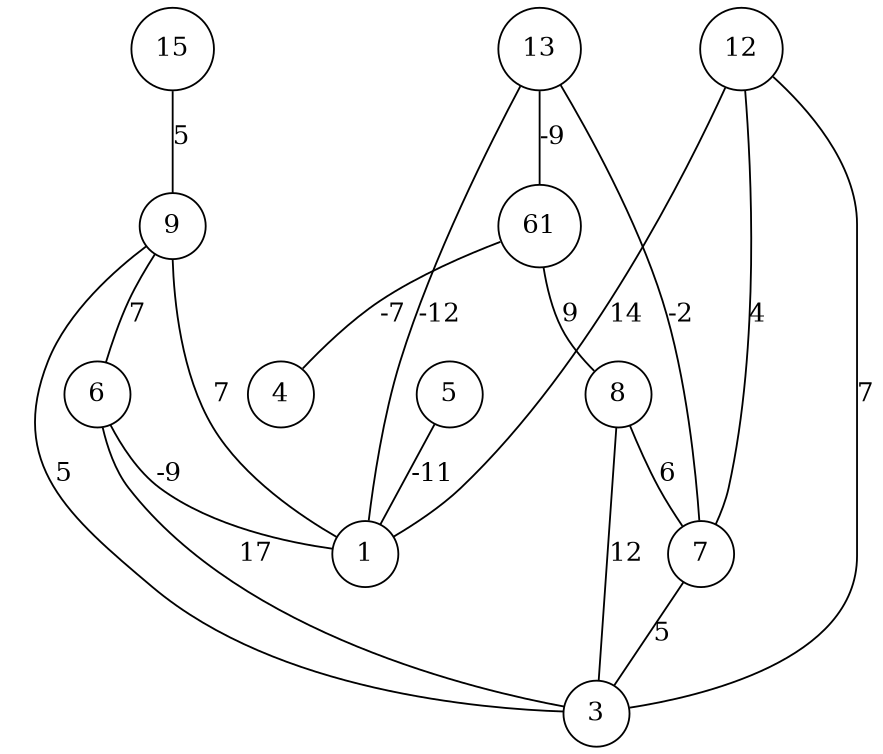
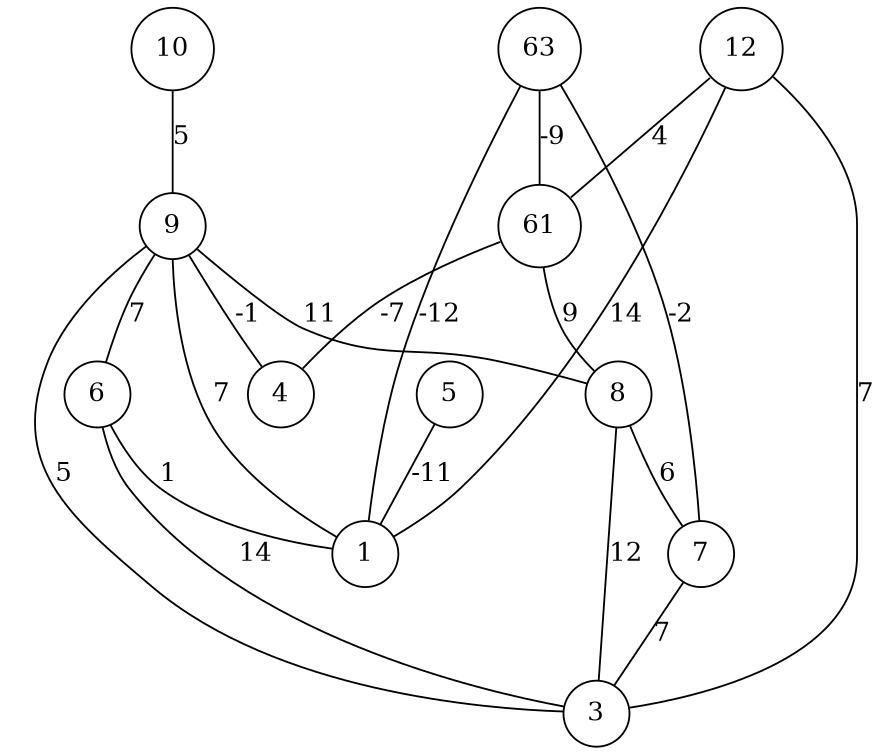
(173, 49) -> (173, 49)
(540, 49) -> (540, 49)
(750, 309) -> (640, 138)
none -> (224, 312)
none -> (379, 350)
(169, 474) -> (169, 474)
(256, 554) -> (256, 554)
(663, 634) -> (663, 634)
